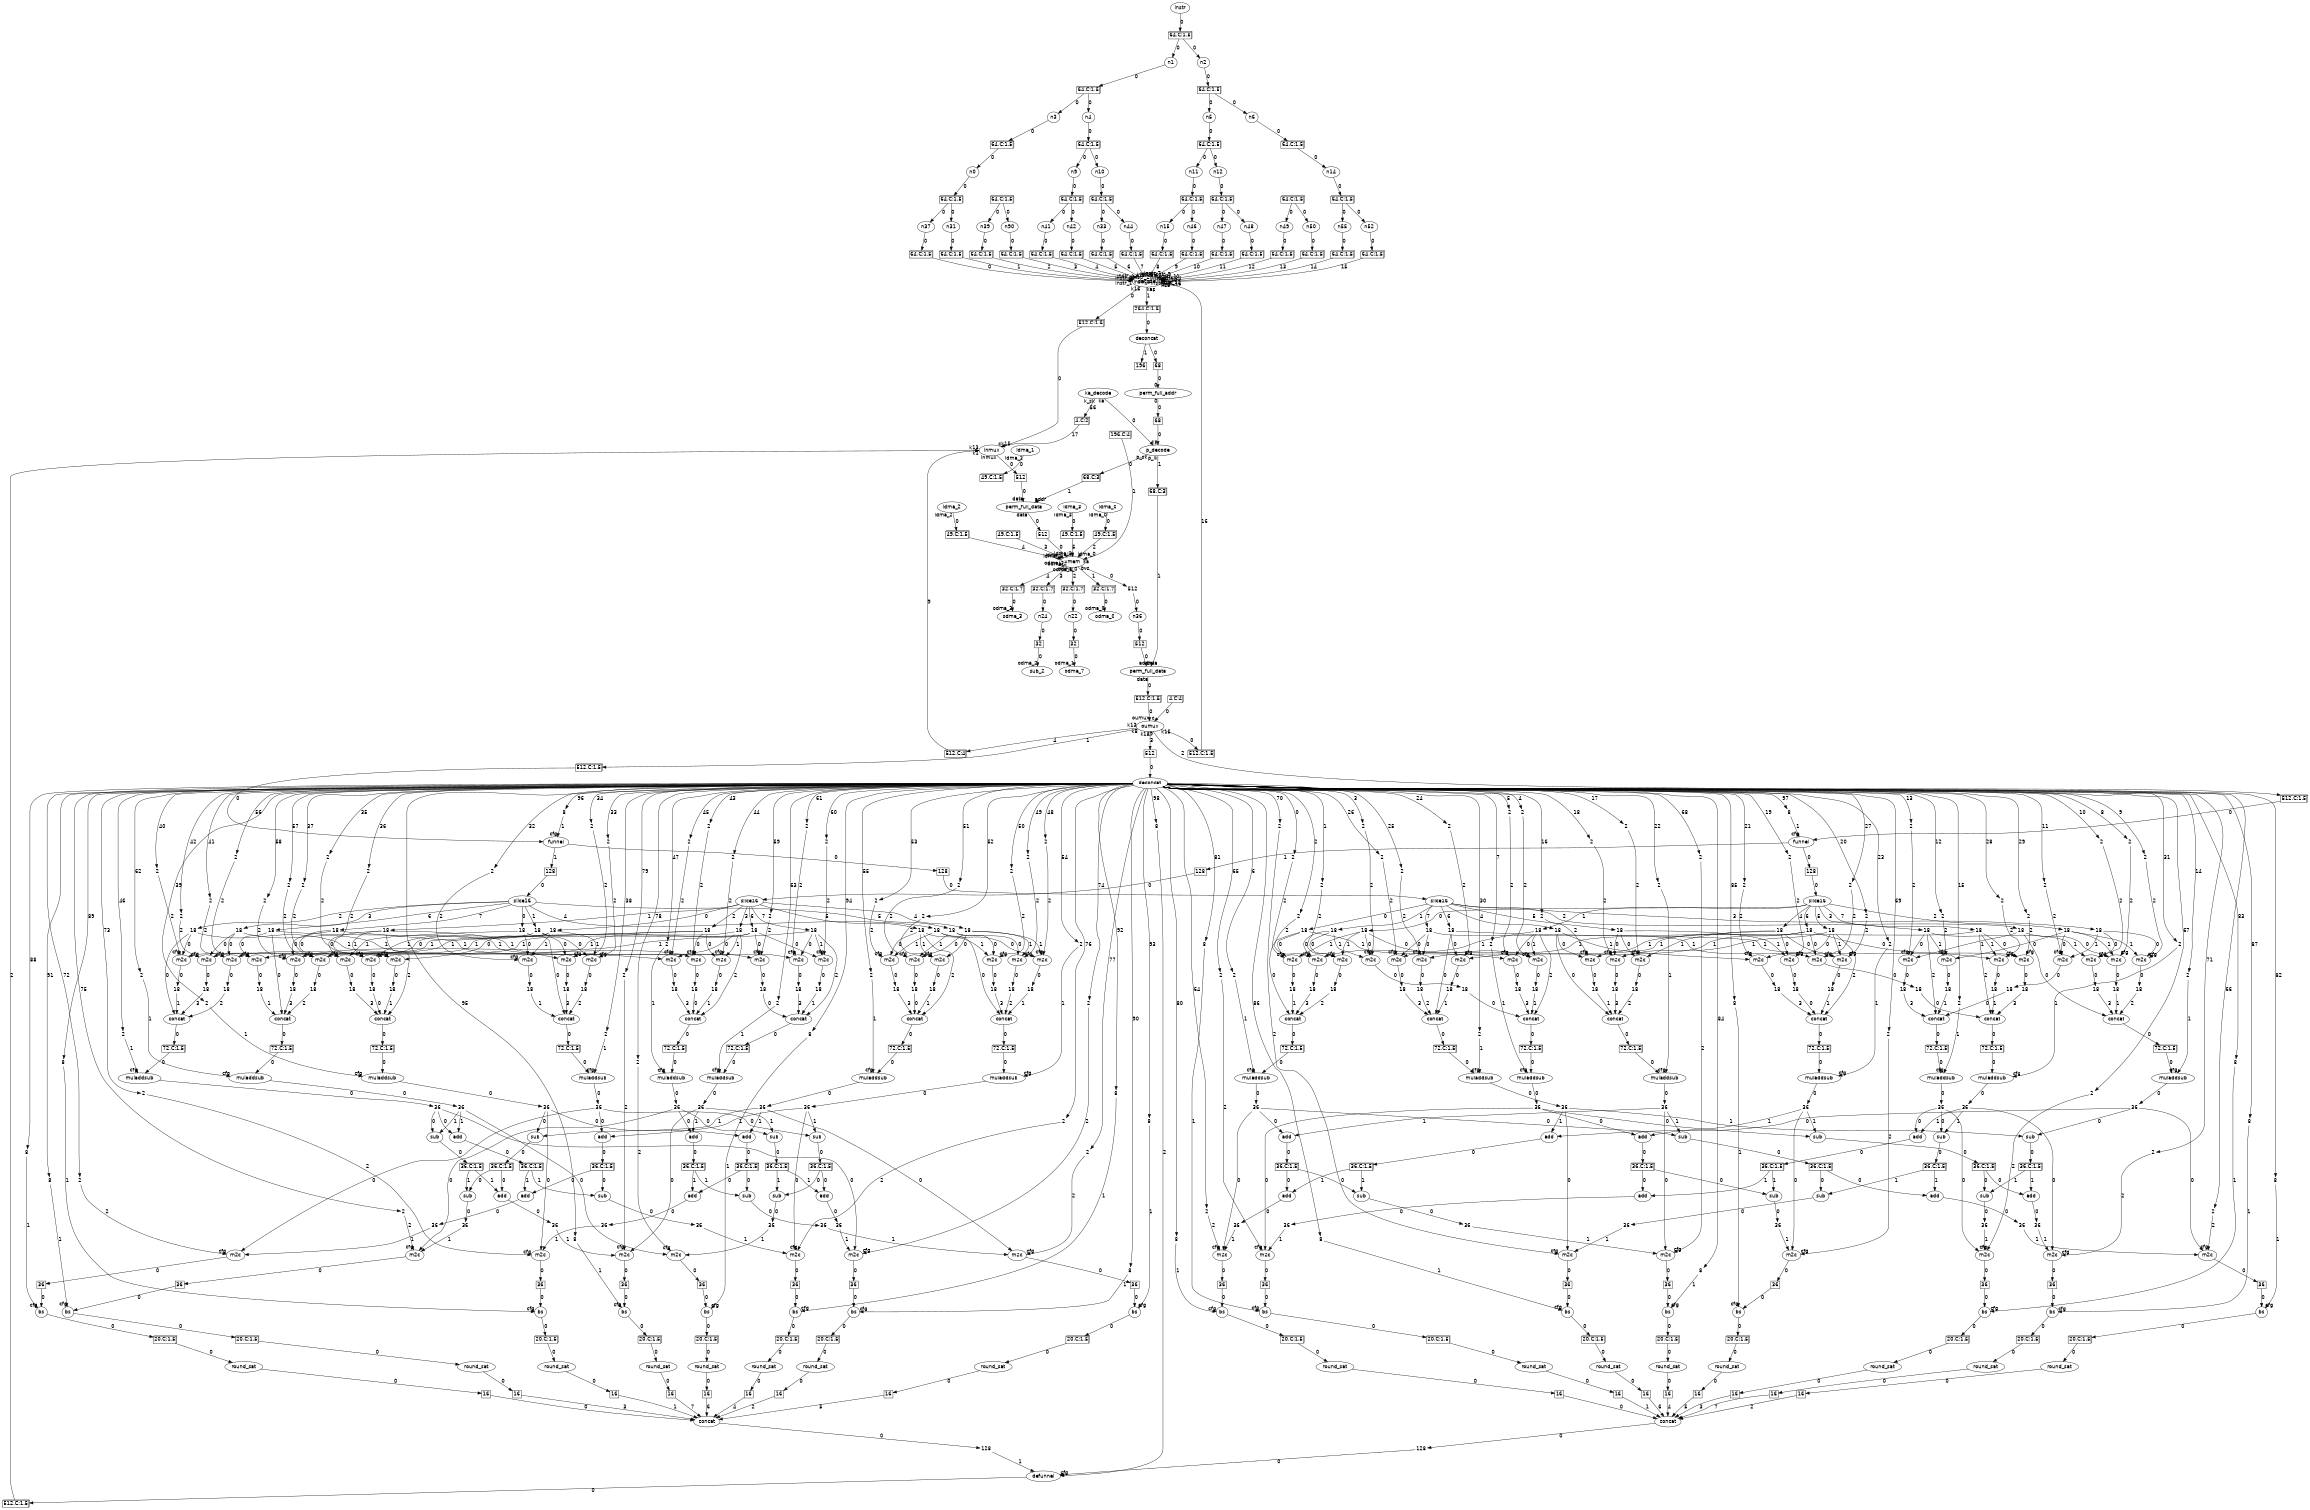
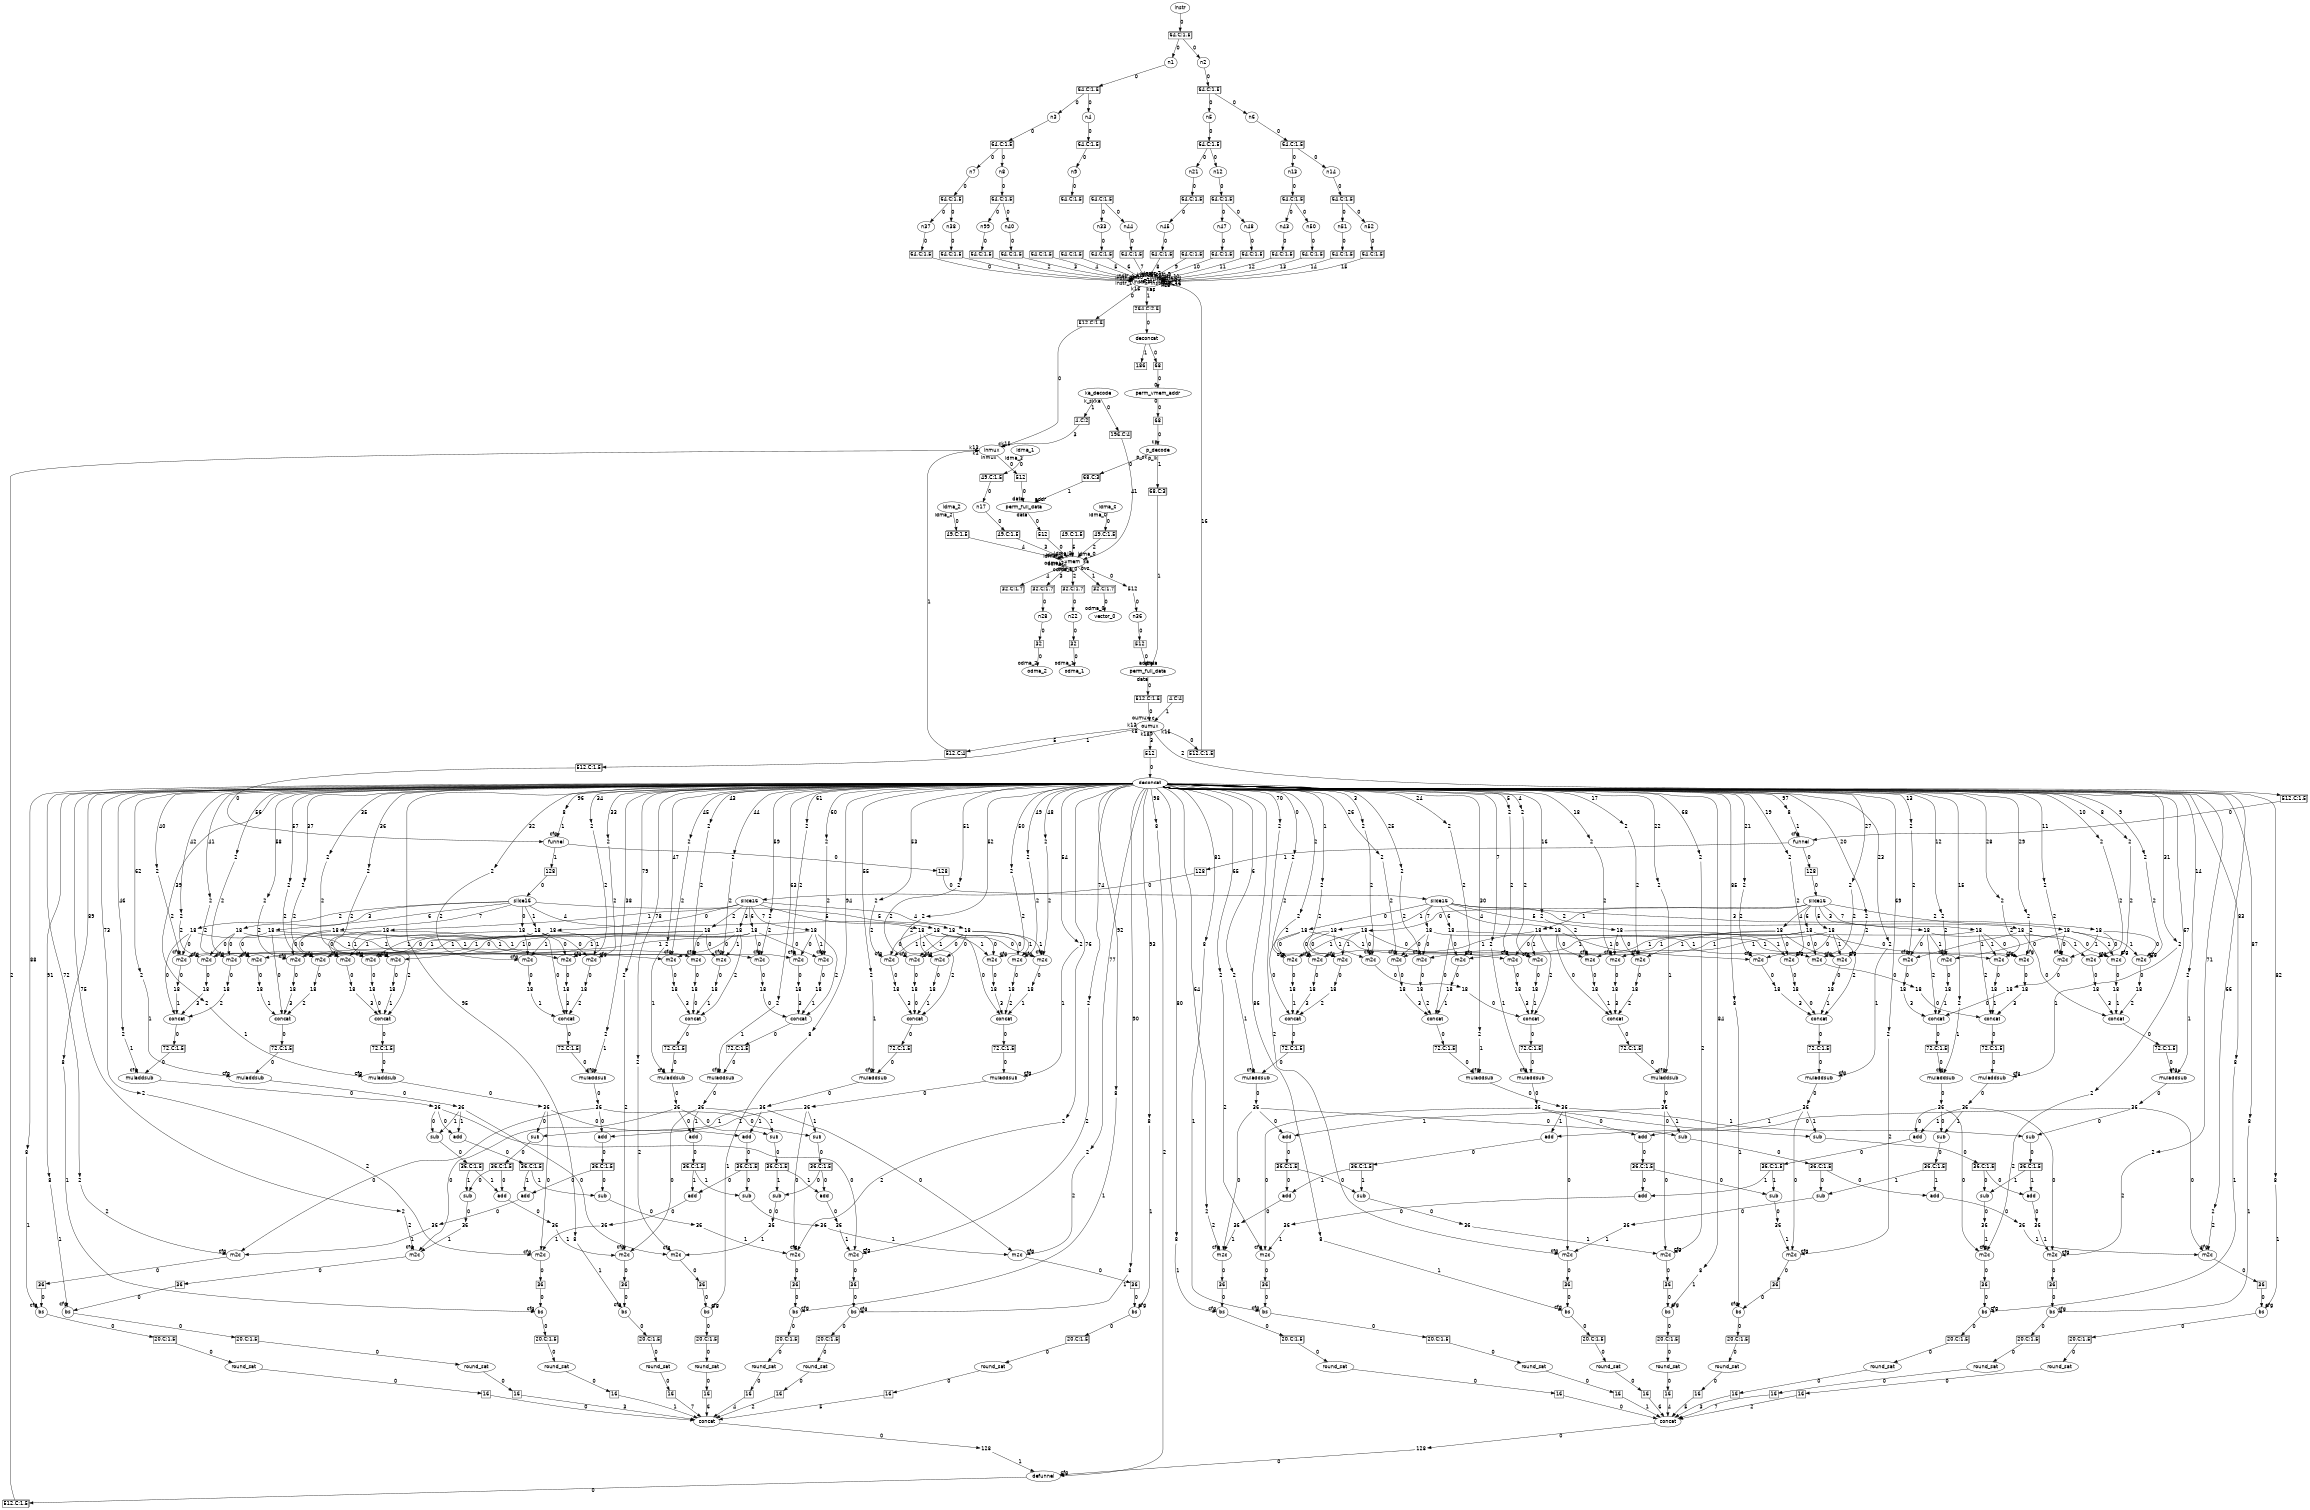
(973, 172) -> (973, 172)
none -> (1002, 172)
(1100, 172) -> none
(1194, 172) -> (1194, 172)
none -> (1293, 172)
(951, 227) -> (951, 227)
(985, 227) -> (985, 227)
(1010, 227) -> (1010, 227)
(1046, 227) -> none
(1072, 227) -> none
(1165, 227) -> (1165, 227)
(1192, 227) -> none
(1284, 227) -> (1284, 227)
(1342, 227) -> (1342, 227)
(1147, 282) -> (1147, 282)
(1147, 309) -> (1147, 309)
(1141, 366) -> (1141, 366)
(1158, 393) -> (1158, 393)
(1093, 408) -> (1093, 408)
(1128, 420) -> (1109, 413)
(1075, 435) -> (1075, 435)
(1134, 492) -> (1134, 492)
none -> (981, 507)
(1072, 507) -> none
(929, 602) -> (929, 602)
(1012, 617) -> none
(1043, 617) -> (1043, 617)
(1105, 617) -> (1105, 617)
(1037, 672) -> (1037, 672)
(1074, 672) -> (1074, 672)
(1168, 712) -> (1168, 712)
(1055, 741) -> (1055, 741)
